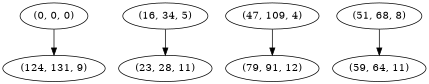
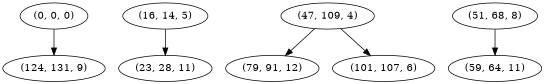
(165, 16) -> (165, 16)
none -> (384, 68)
